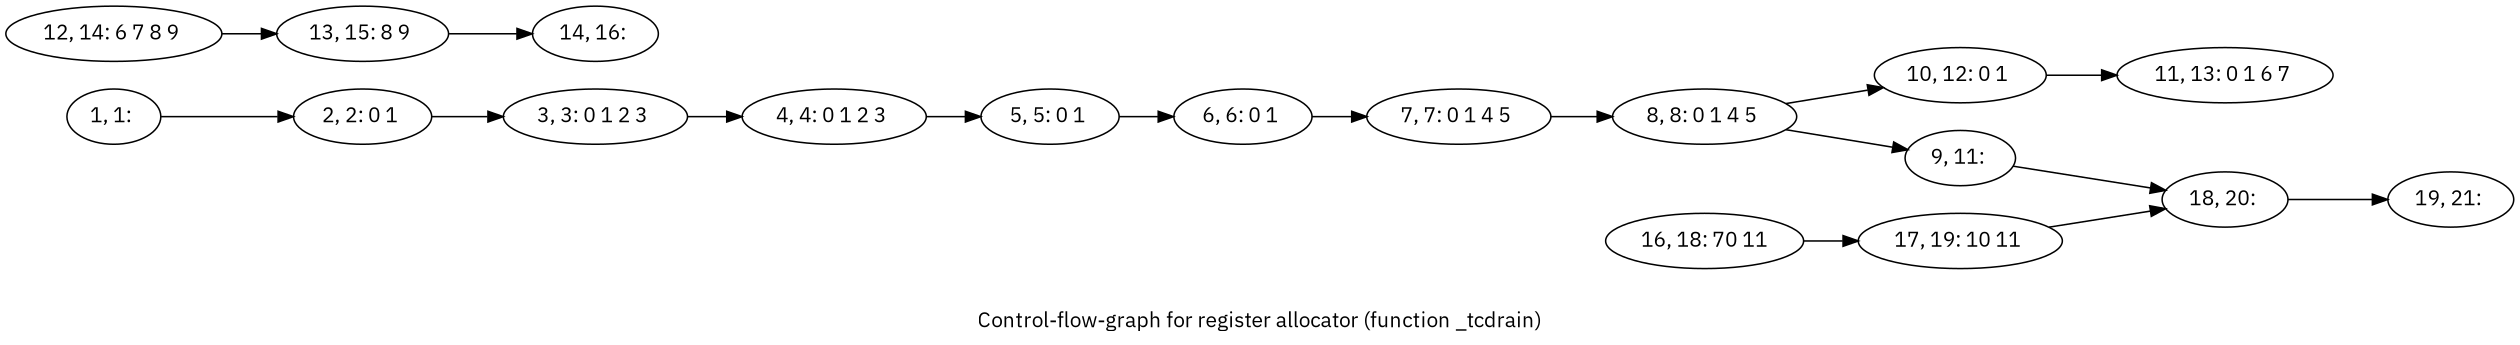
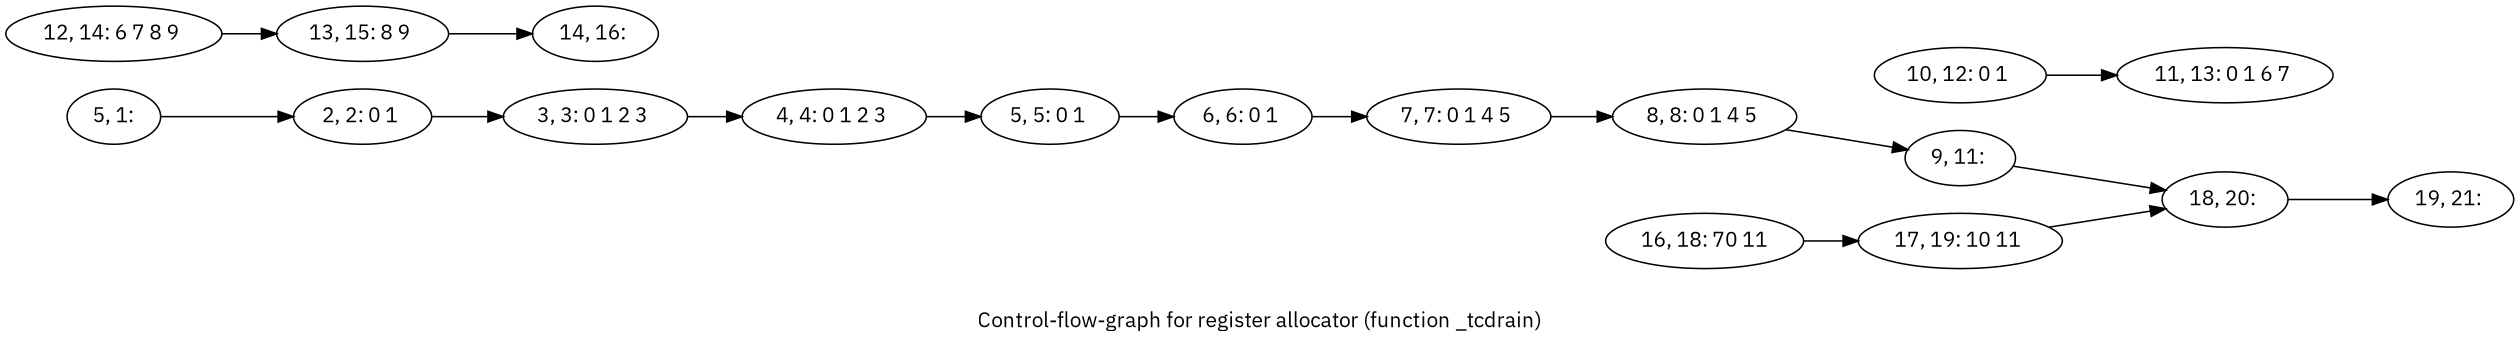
(1827, 97) -> none
(114, 117) -> (114, 117)
